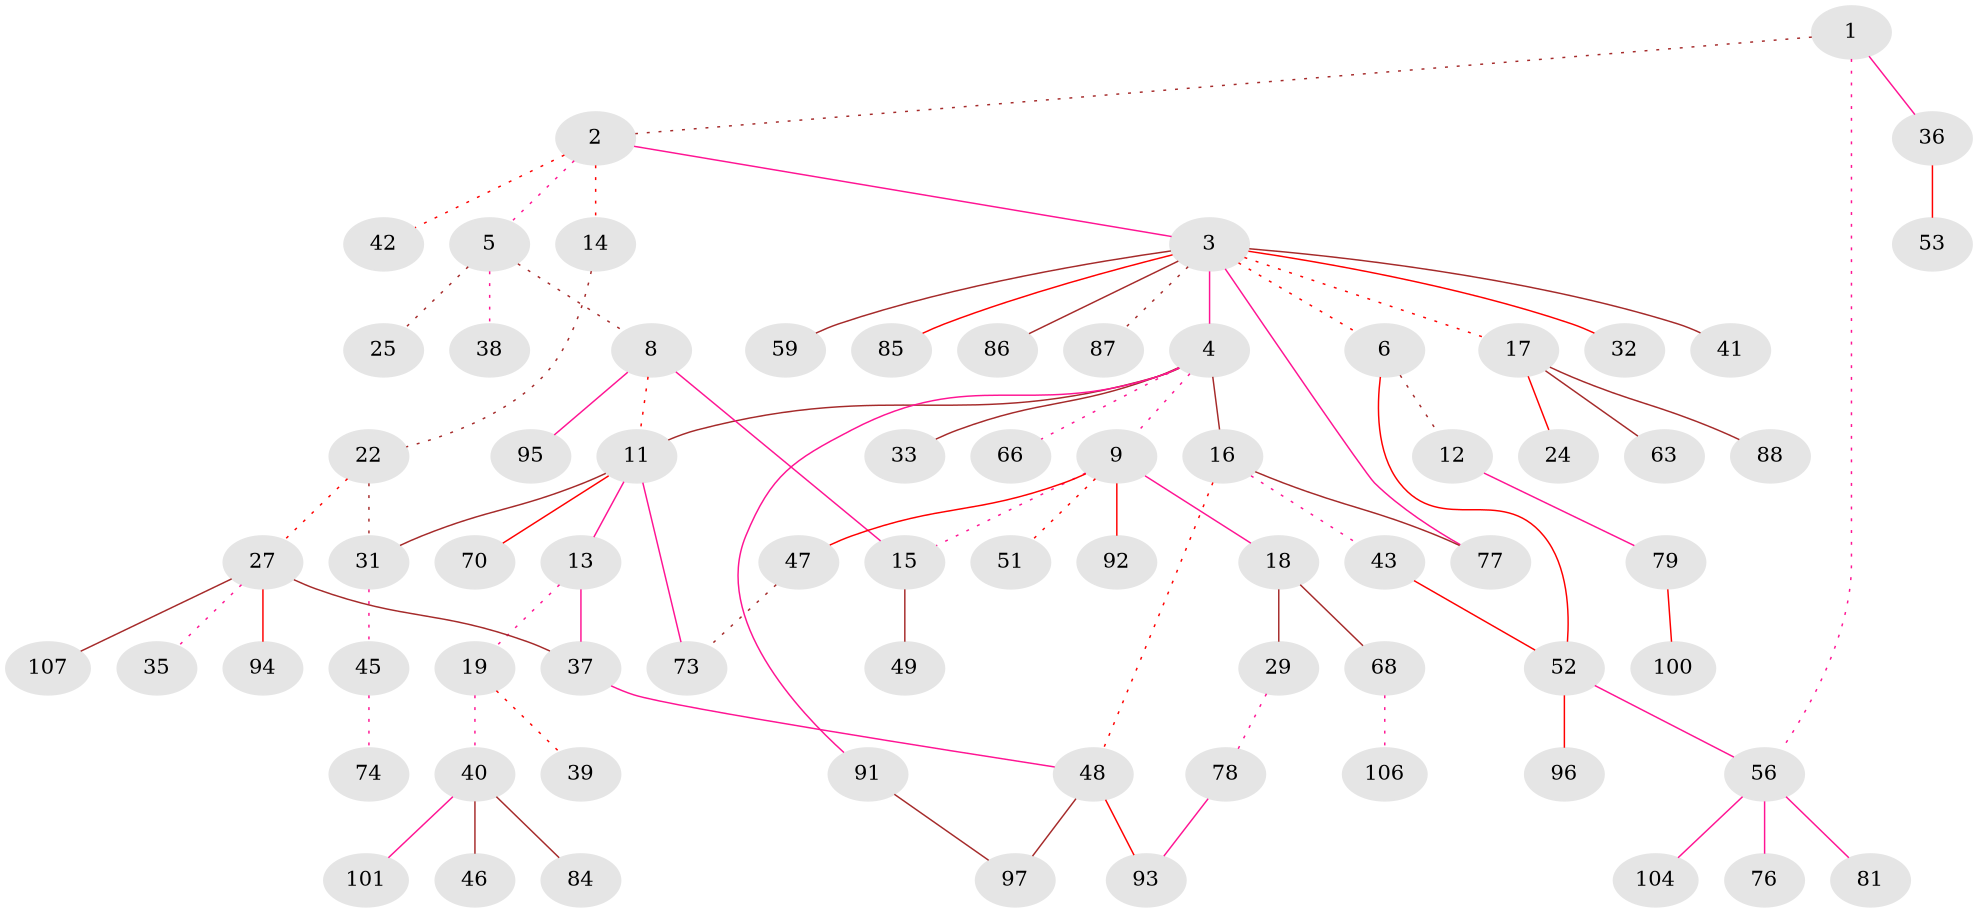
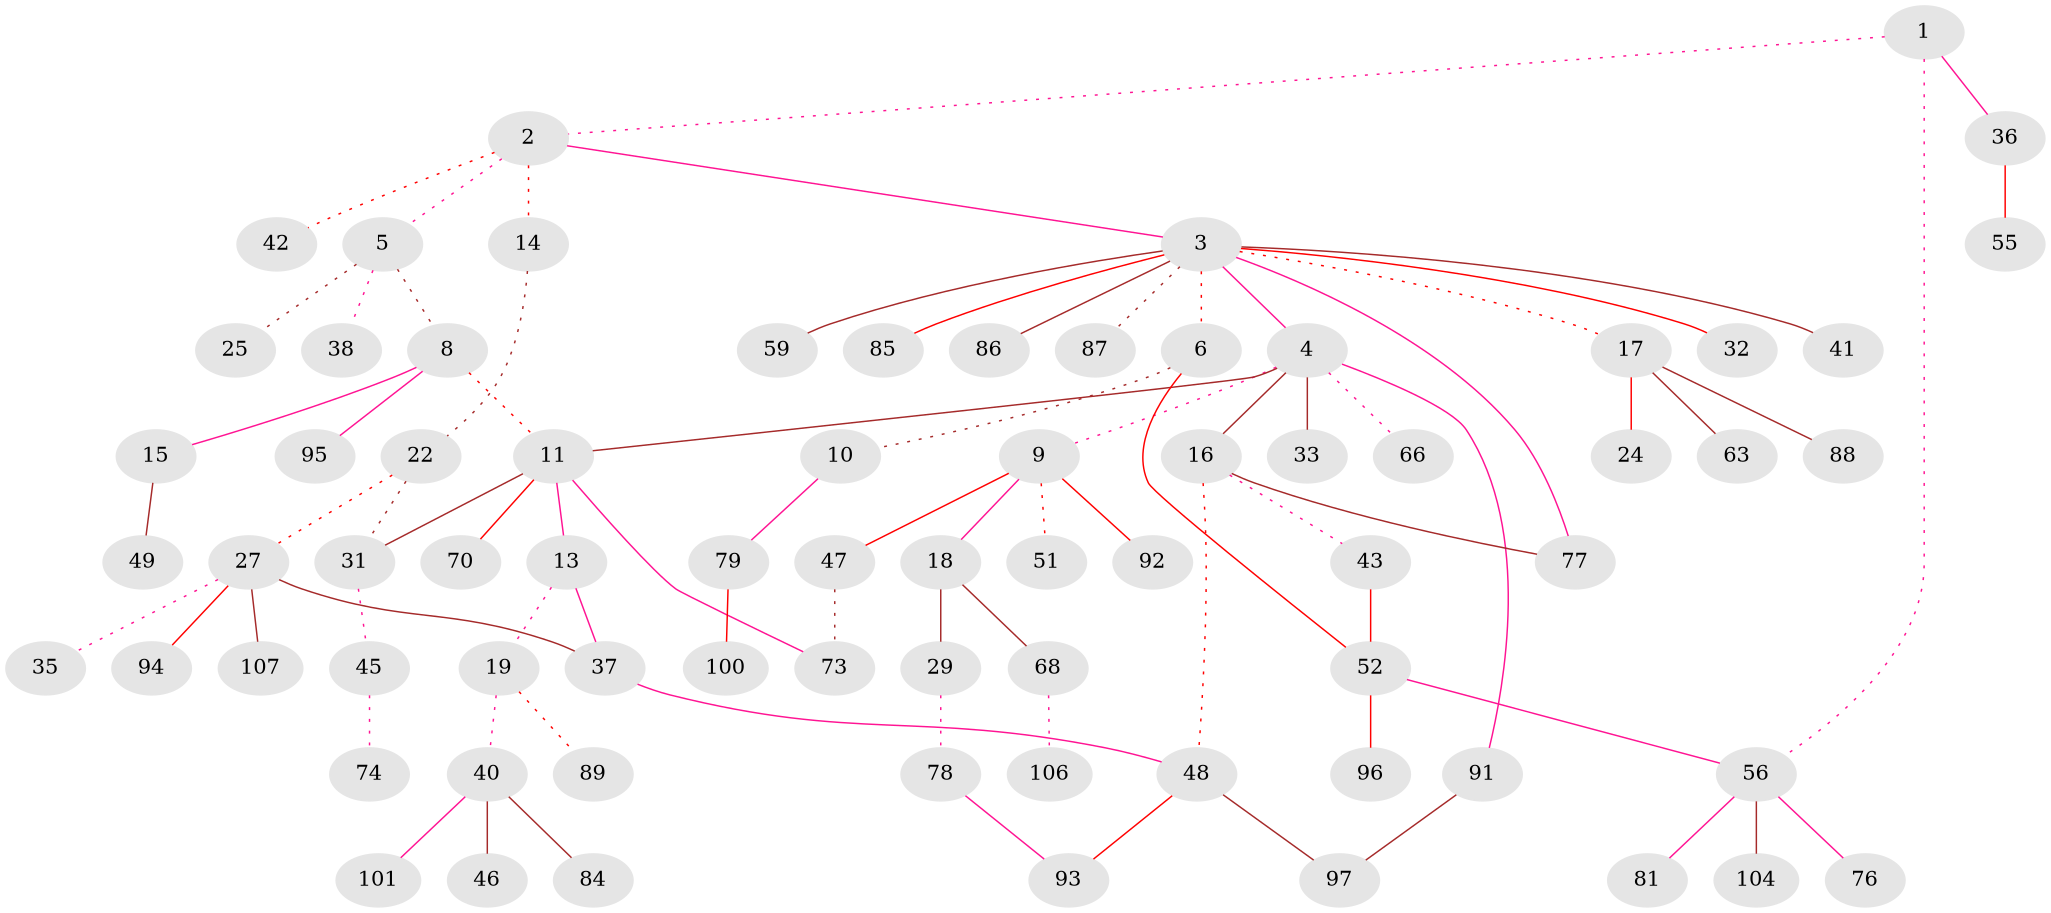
(1224, 85) -> (1227, 85)
(1932, 244) -> (2005, 244)
(1452, 456) -> (841, 456)
(1011, 509) -> none
(581, 774) -> (593, 774)
(1710, 827) -> (1756, 828)
